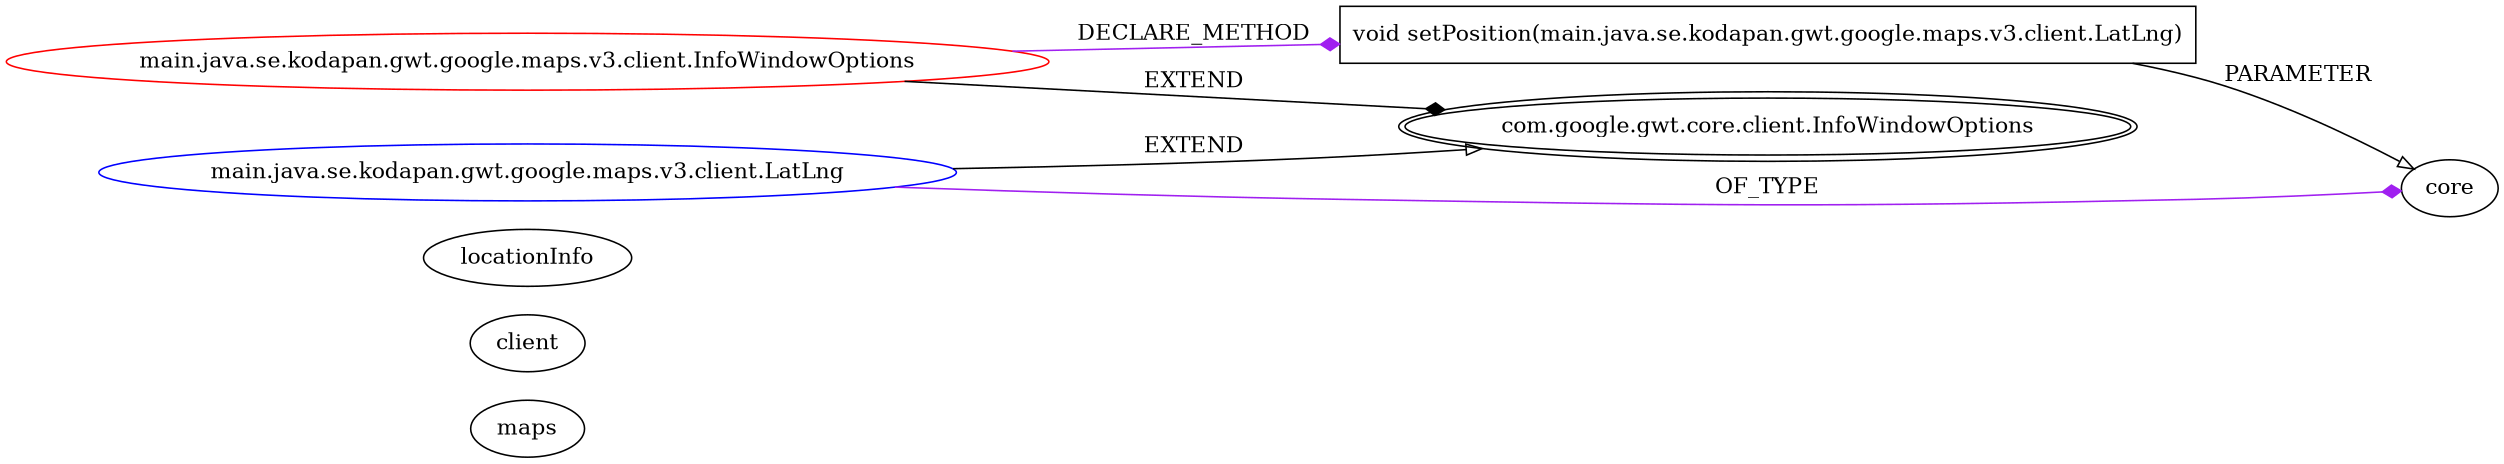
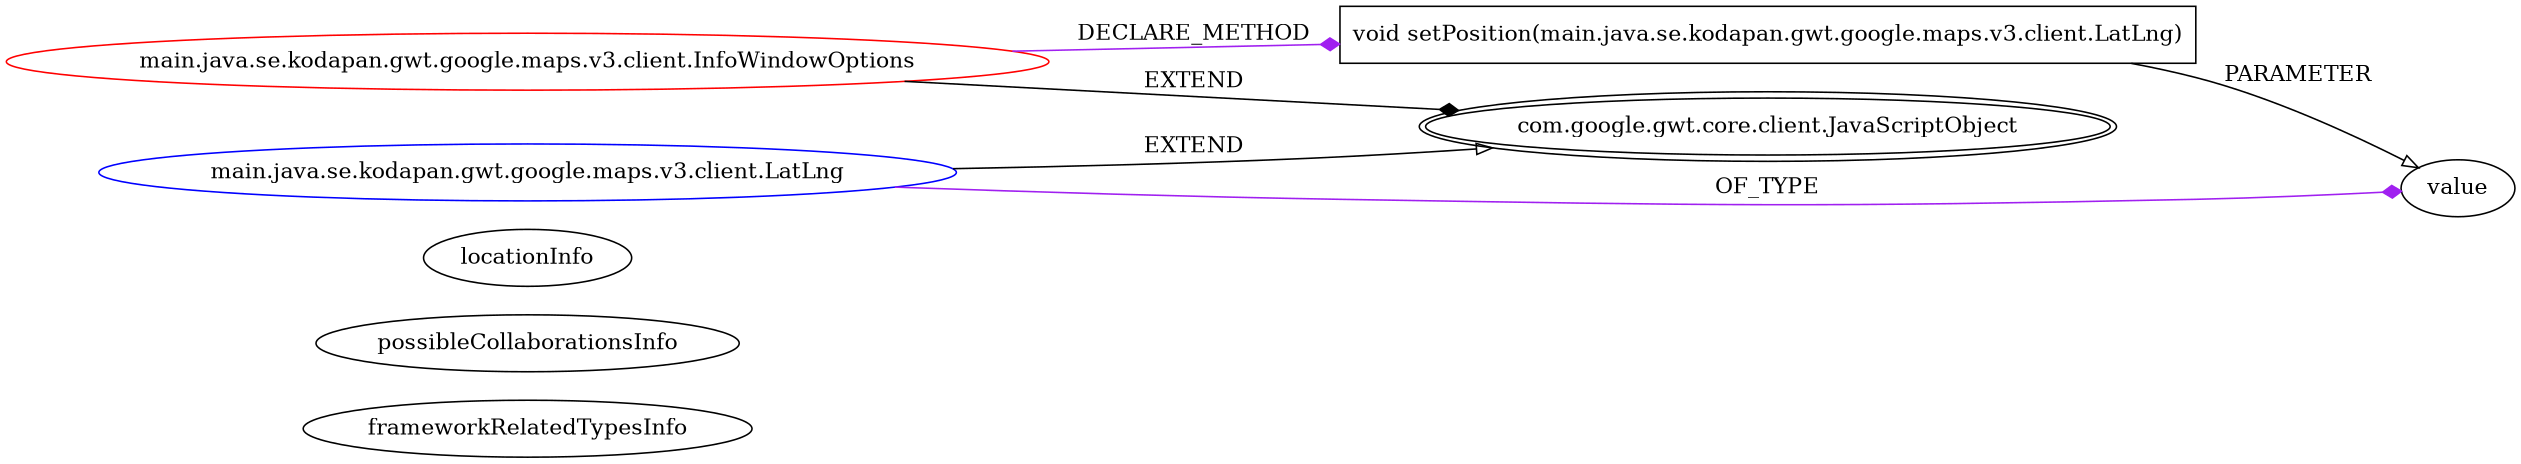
(1768, 127) -> (1768, 127)
(2450, 188) -> (2458, 188)
(528, 343) -> (528, 343)
(528, 429) -> (528, 429)
